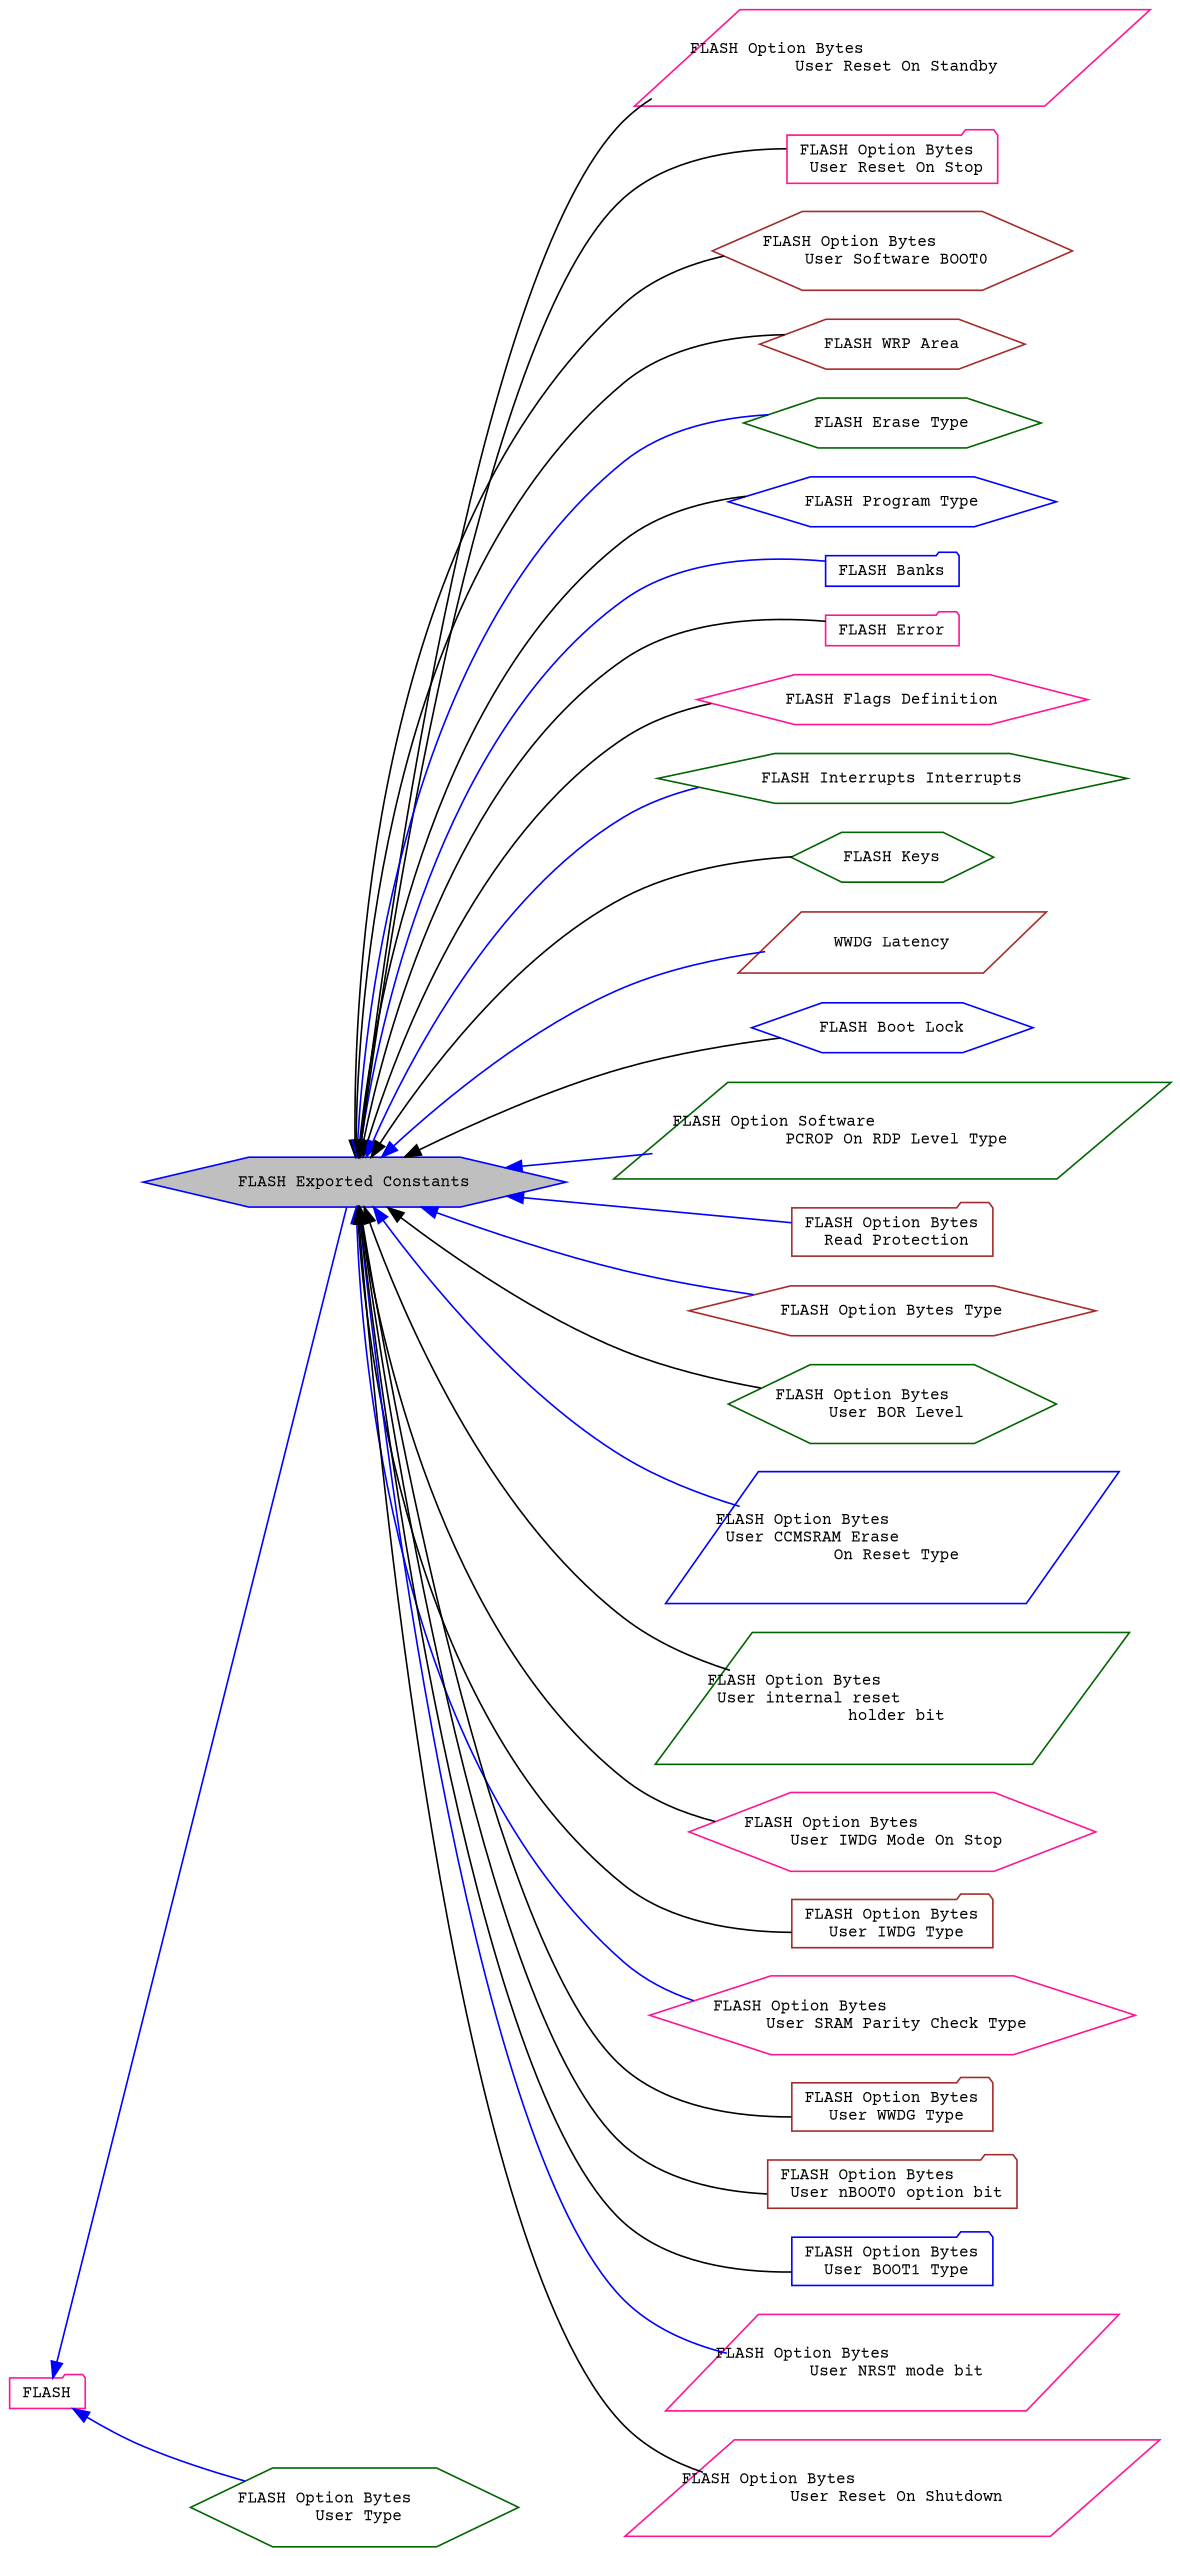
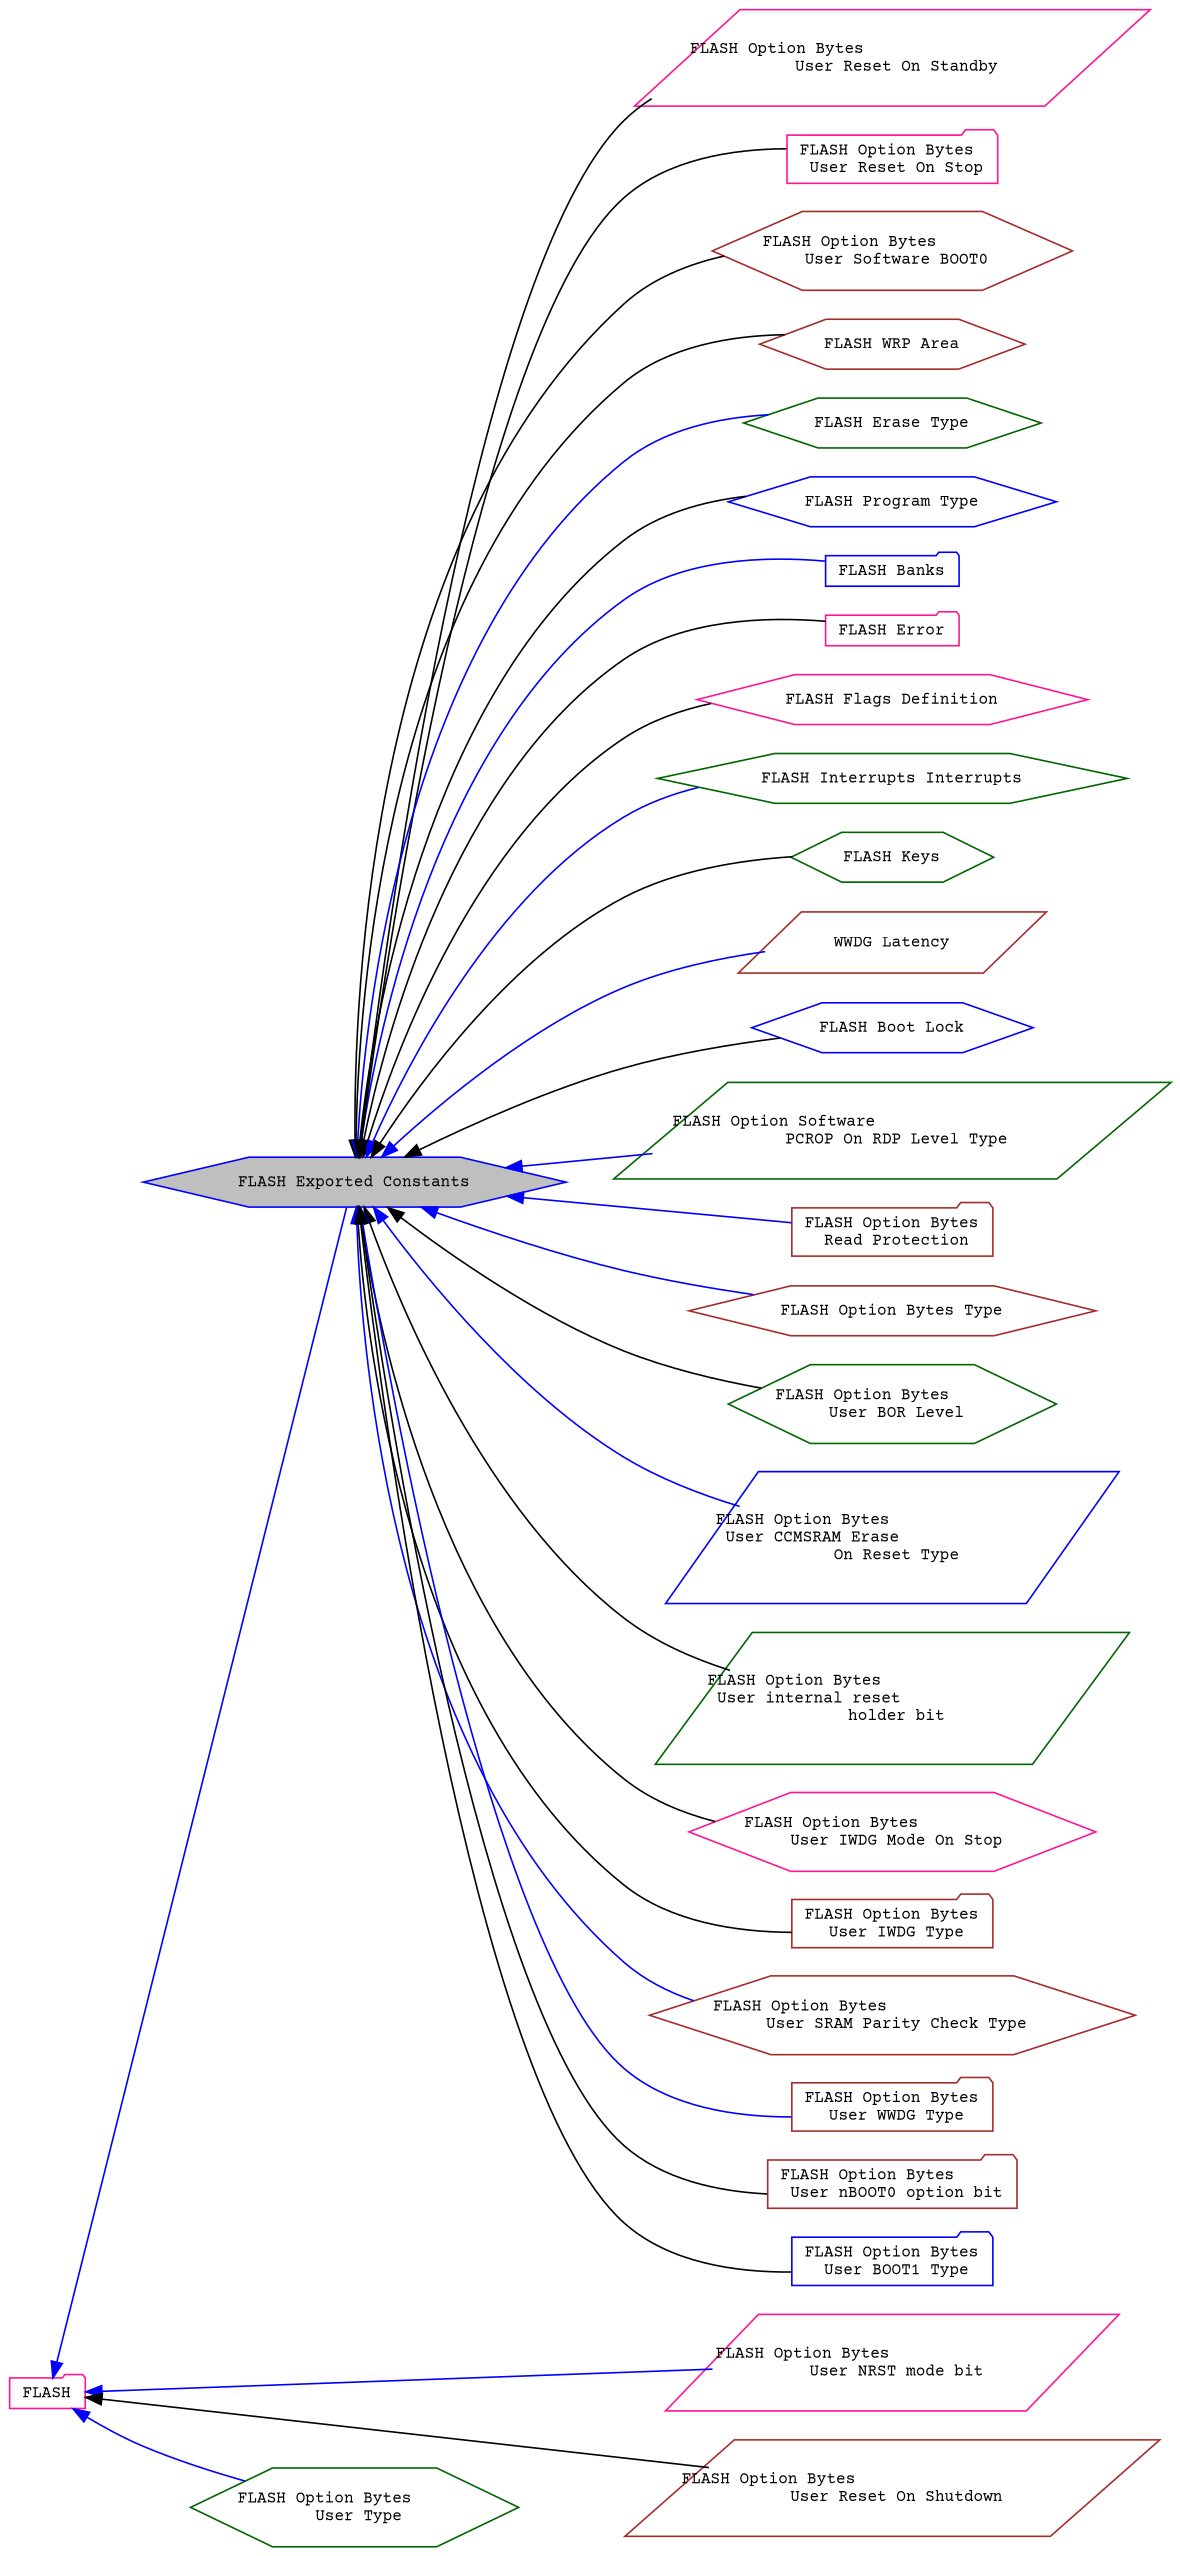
(462, 1695) -> (462, 1695)
(454, 1834) -> (407, 2380)
(442, 1886) -> (405, 2433)
(892, 2015) -> (892, 2015)
(892, 2488) -> (892, 2488)
